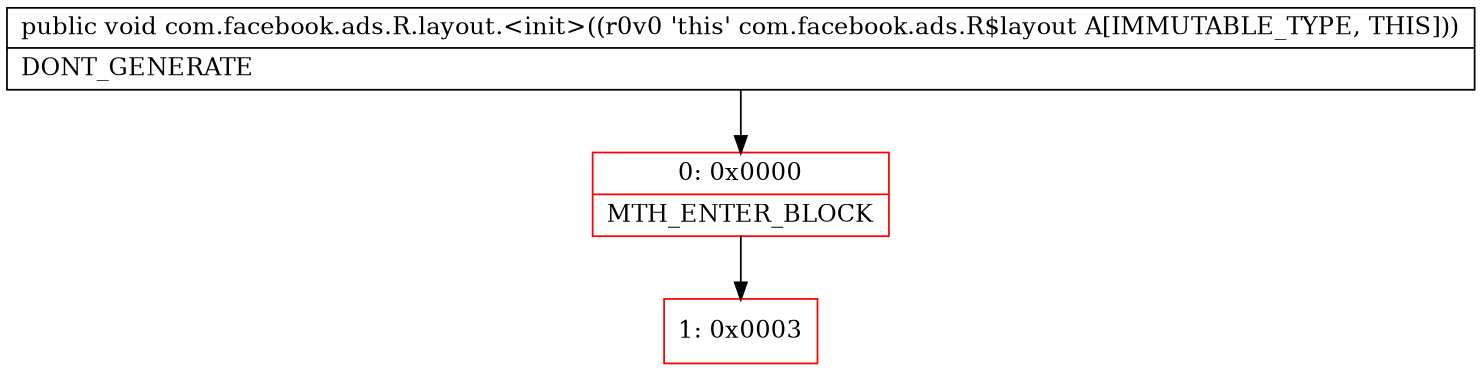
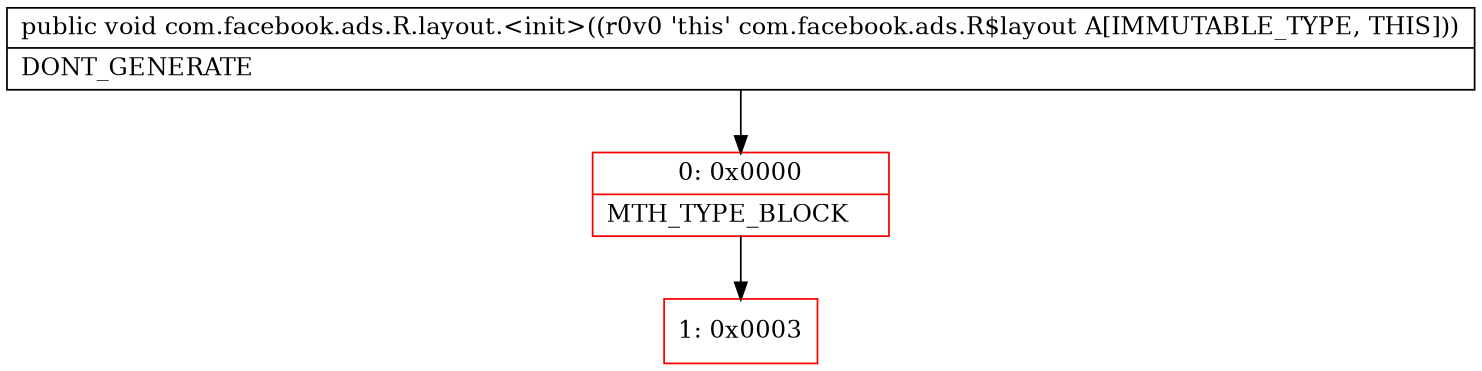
(741, 214) -> (728, 214)
